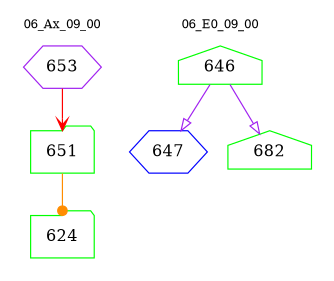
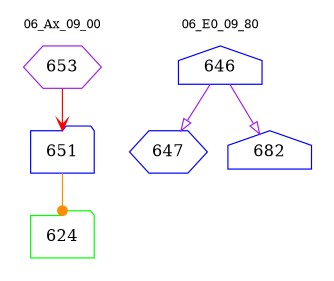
(220, 25) -> (220, 25)
(220, 67) -> (220, 67)
(62, 152) -> (62, 152)
(270, 152) -> (270, 152)
